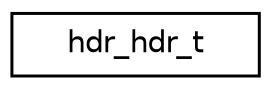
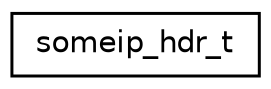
(136, 45) -> (136, 45)
